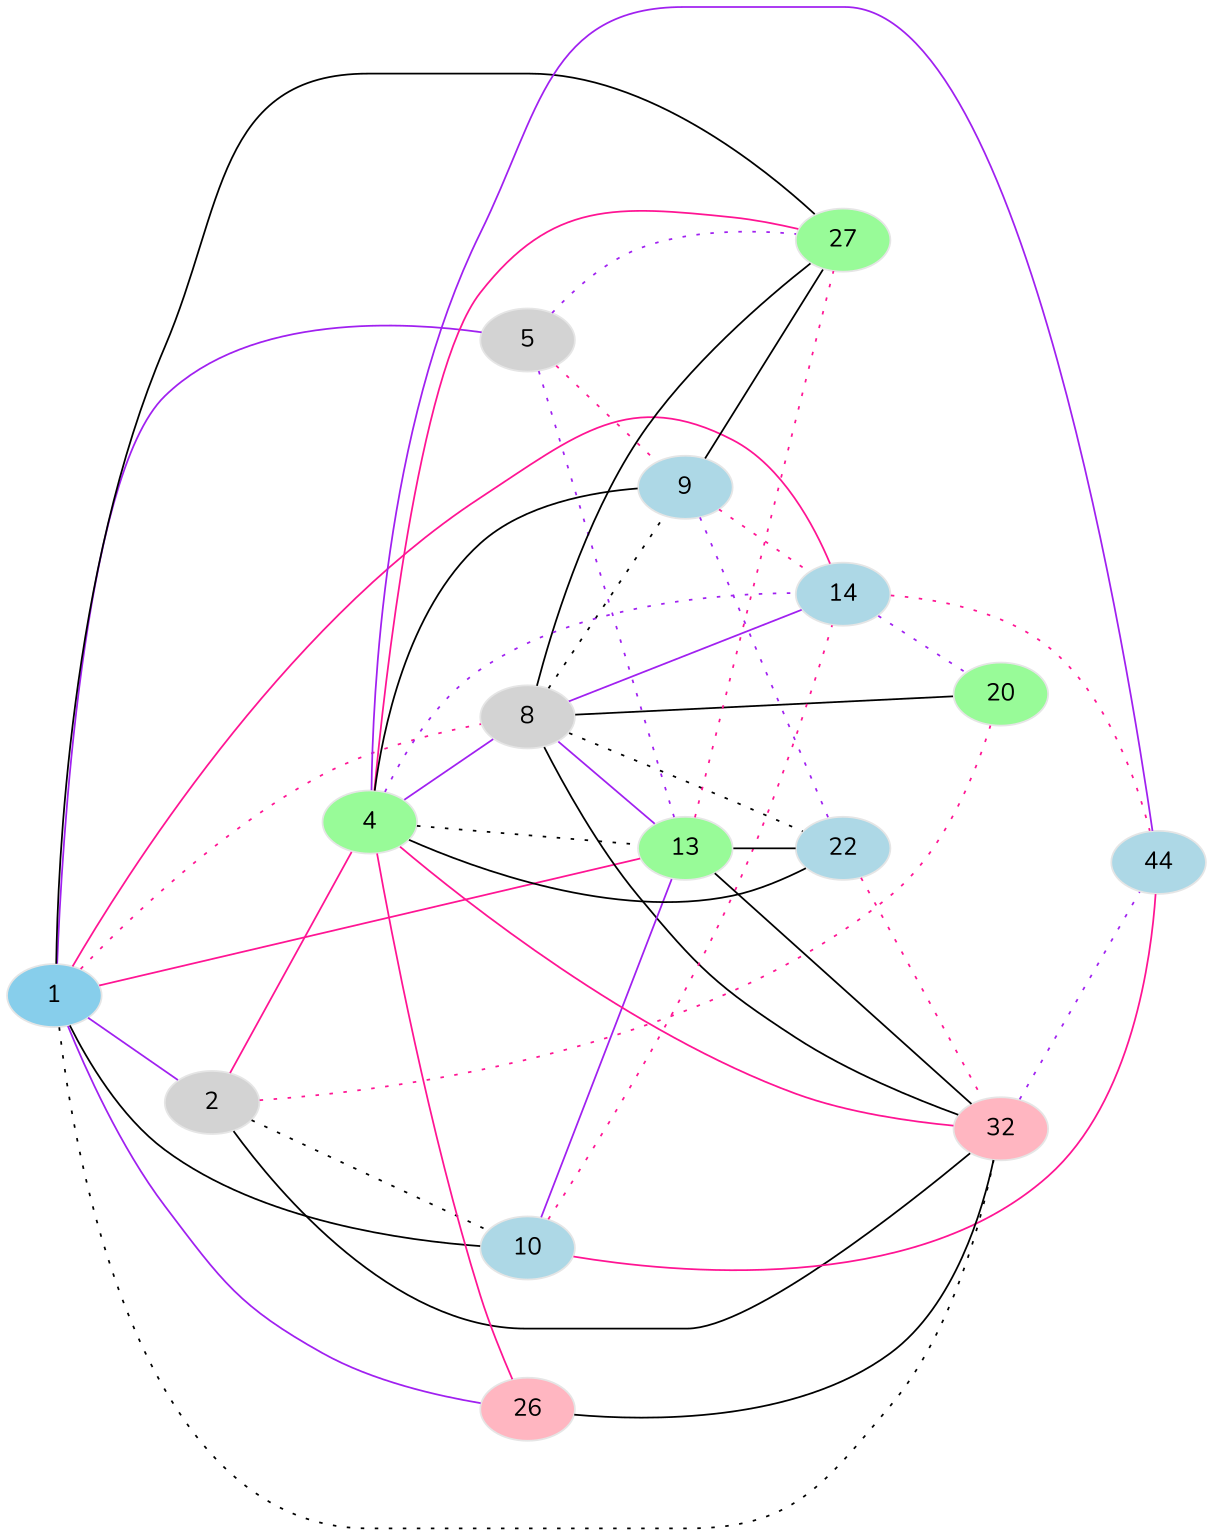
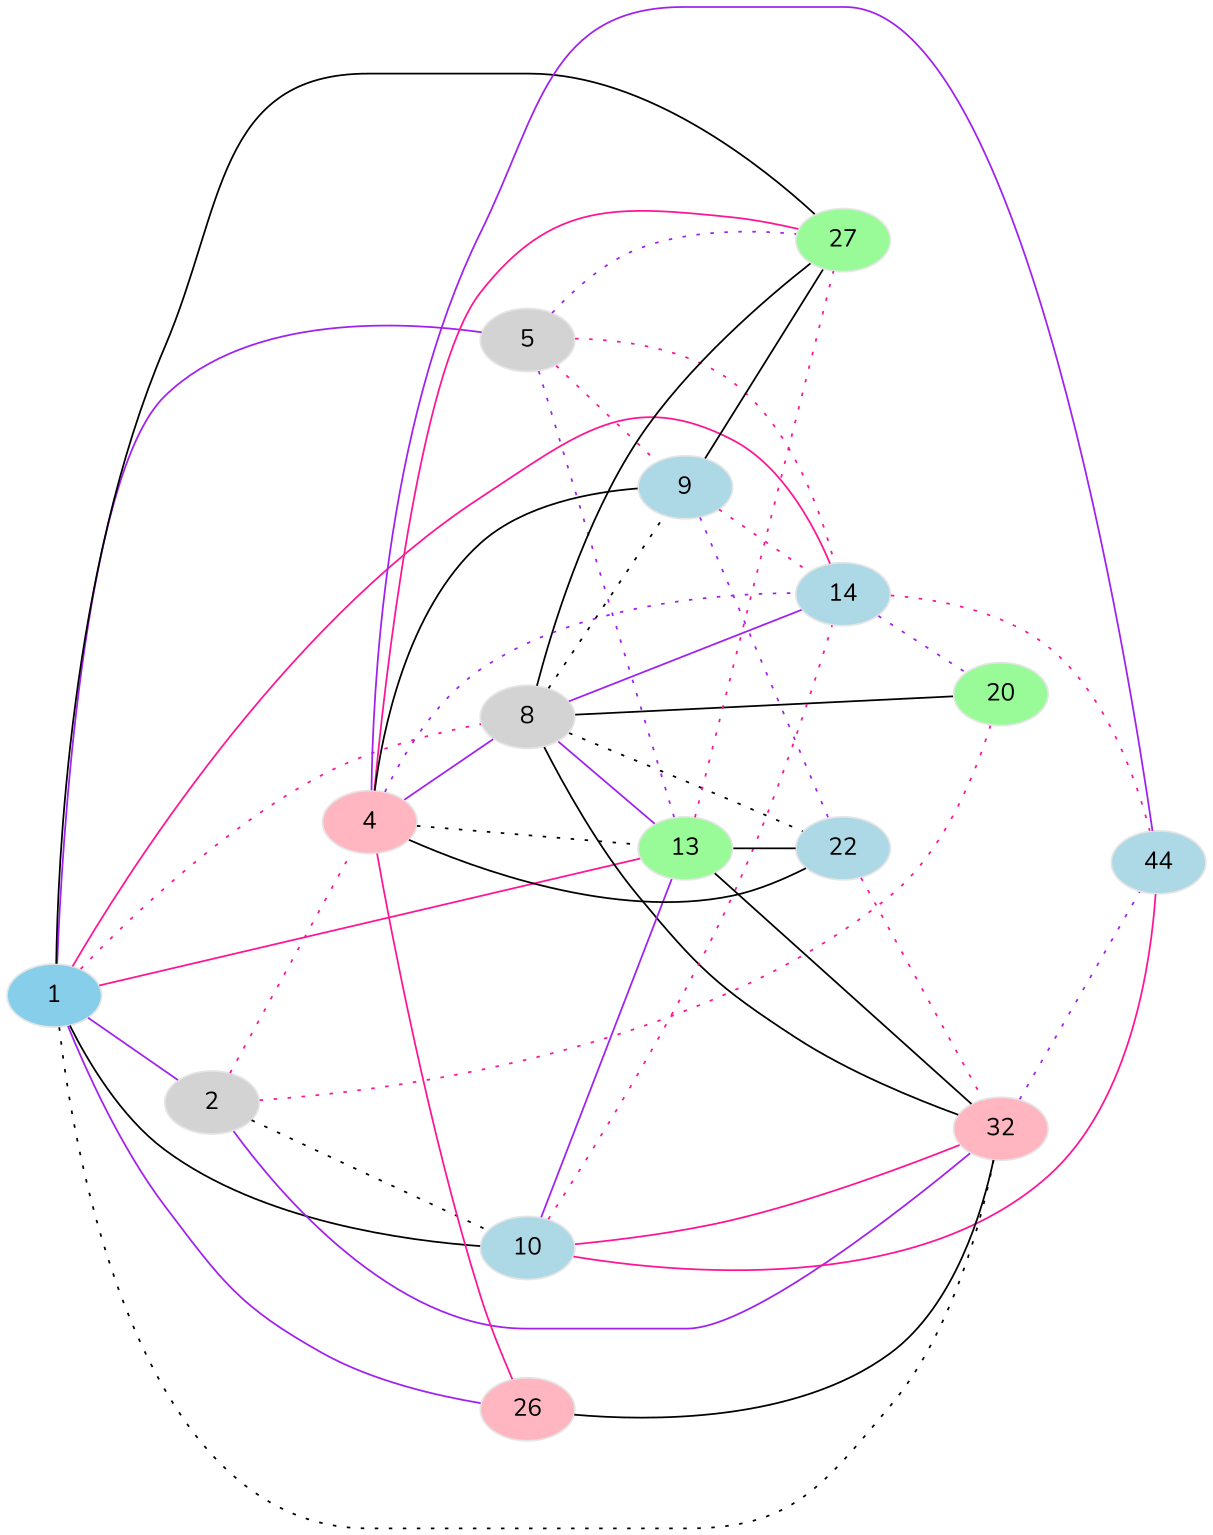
none -> (756, 404)
(370, 822) -> (370, 822)
(291, 963) -> (291, 963)
(685, 1043) -> (771, 1210)
(592, 1329) -> (592, 1329)
